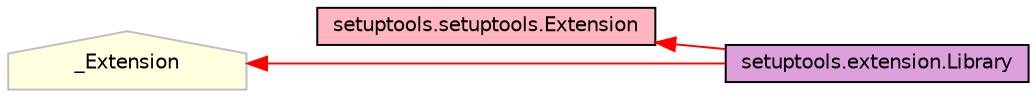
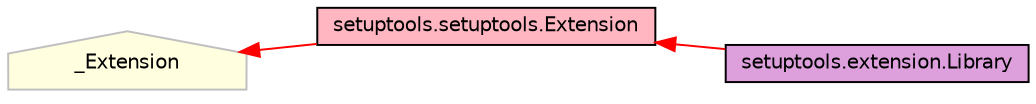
(497, 64) -> (288, 47)
